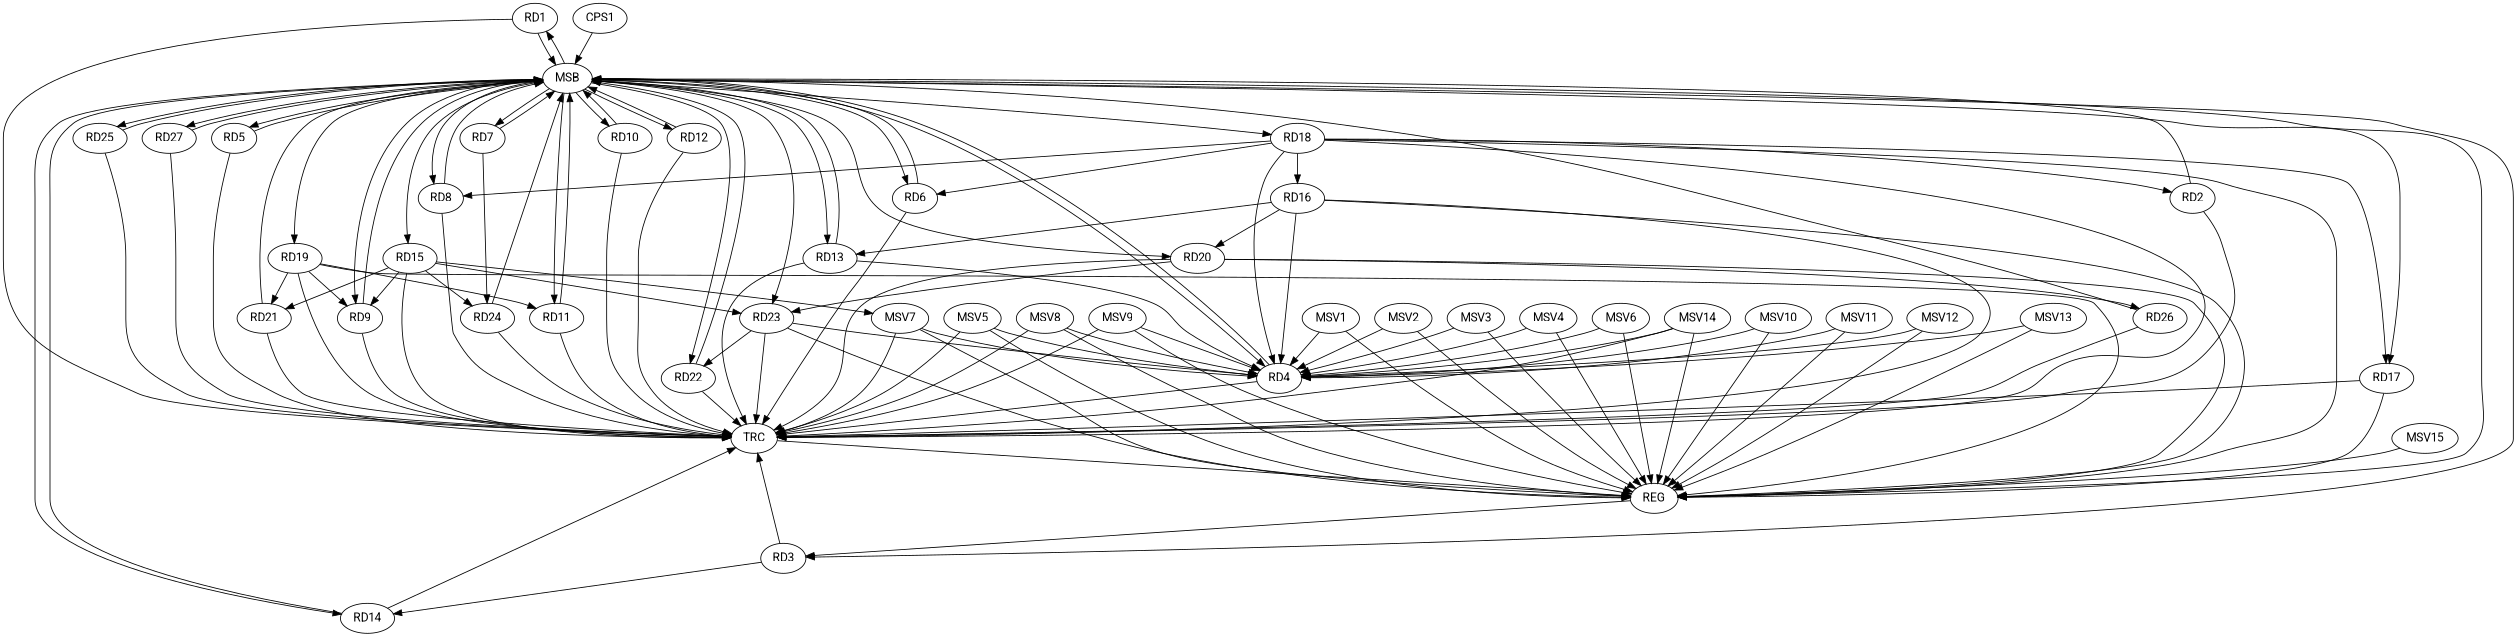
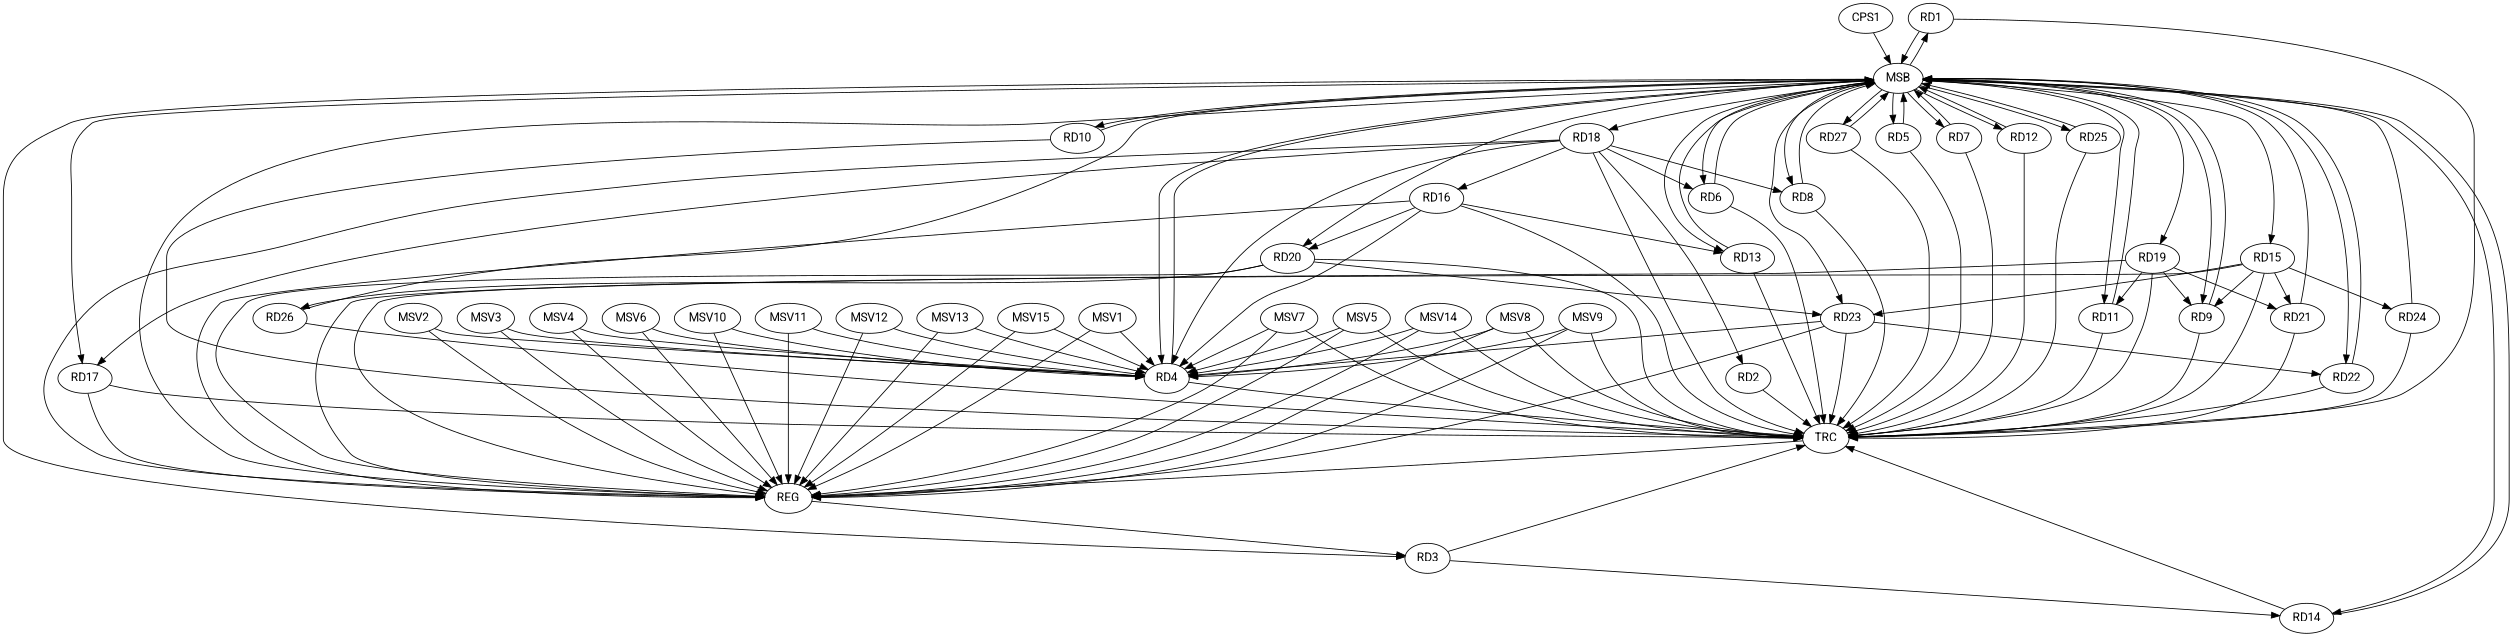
(1415, 84) -> none
(485, 224) -> (1991, 328)
(1065, 283) -> (1097, 348)
(651, 285) -> (1062, 278)
